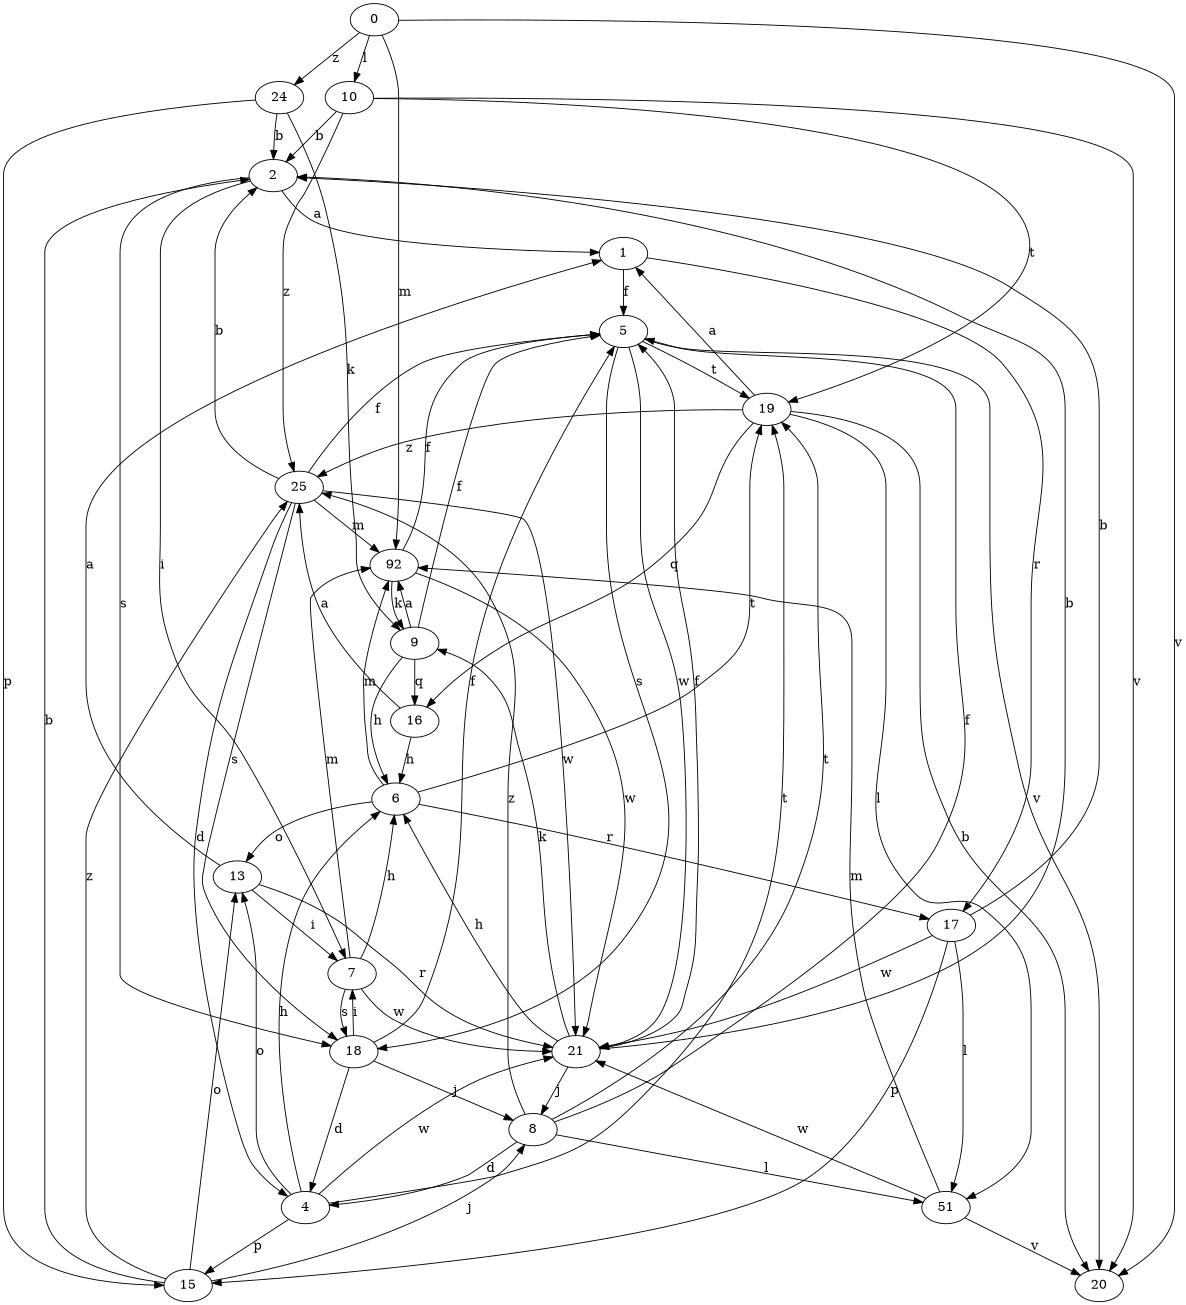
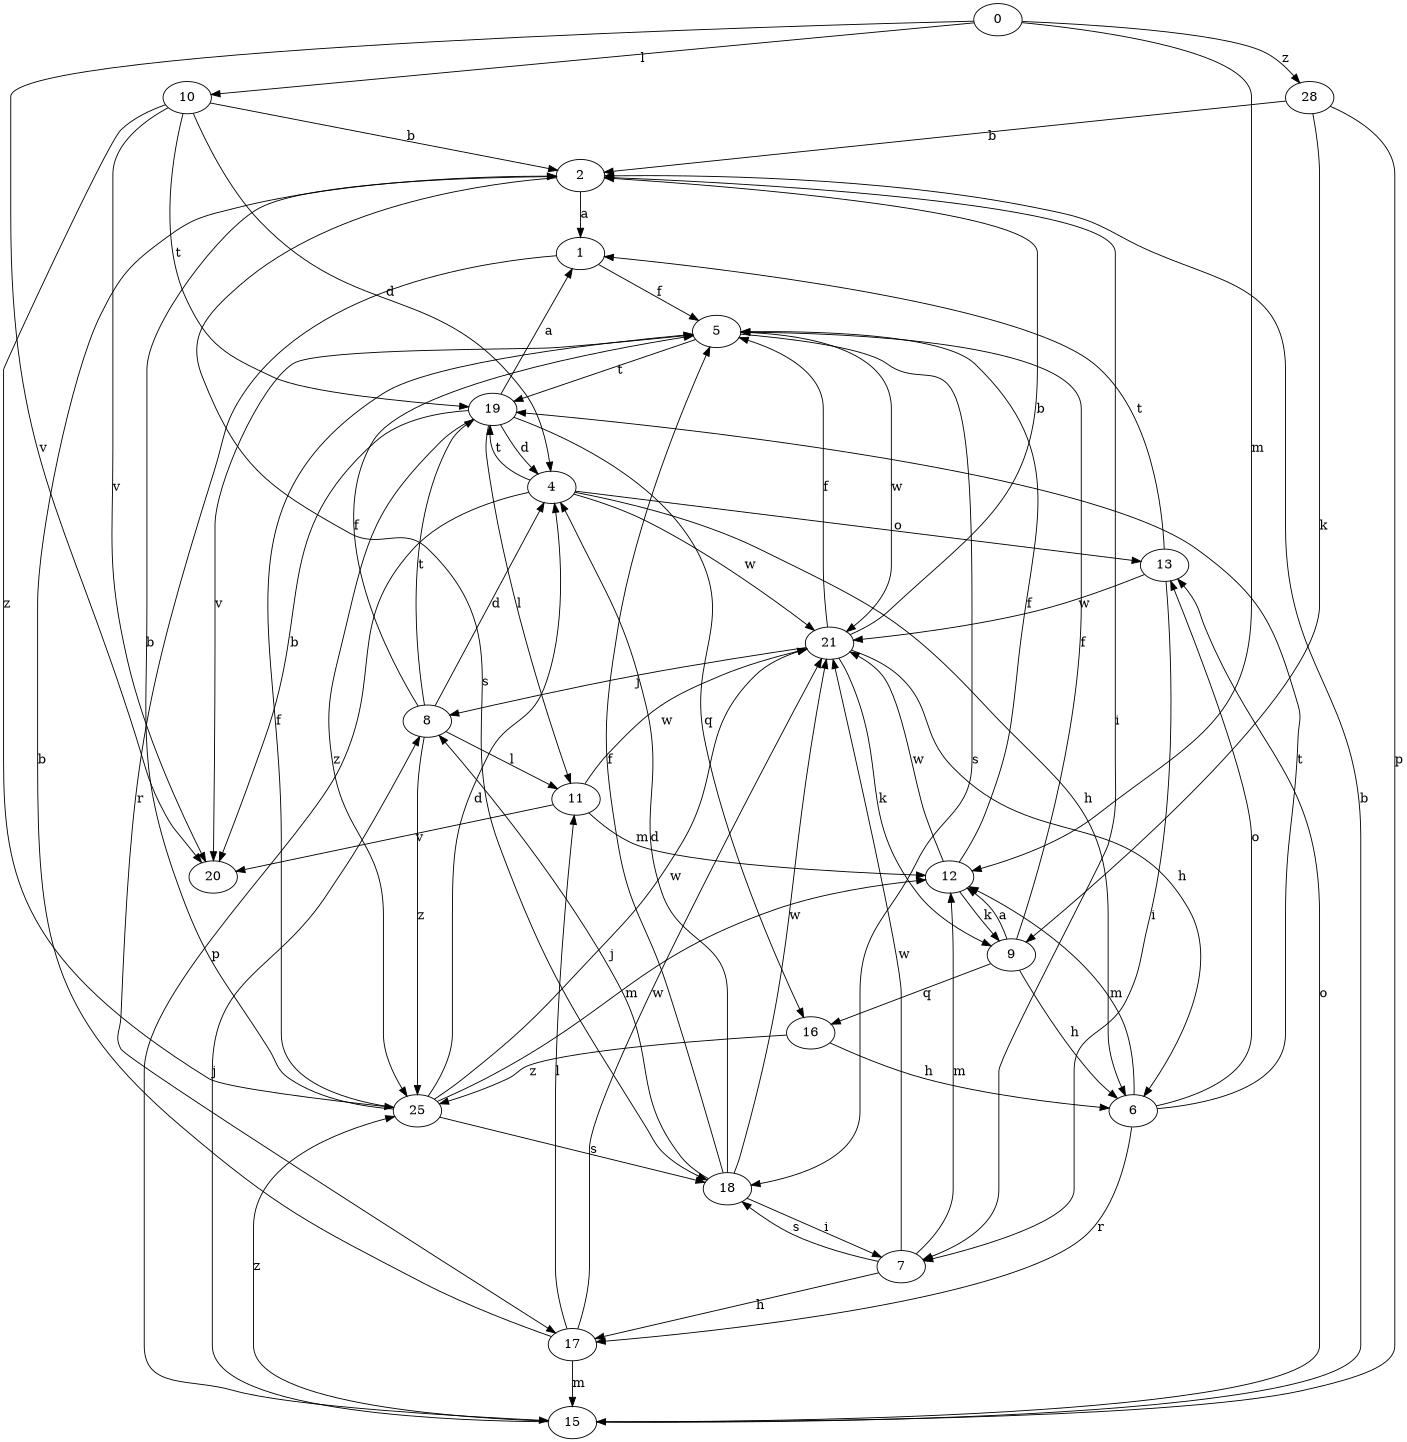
(280, 98) -> (1310, 98)
none -> (359, 288)
none -> (515, 447)
(90, 565) -> (1140, 409)
(394, 565) -> (950, 877)
(325, 604) -> (533, 1072)
(382, 893) -> (741, 1305)
none -> (788, 923)
(422, 974) -> (1084, 604)
(895, 1091) -> (579, 1384)
(946, 1208) -> (576, 799)
